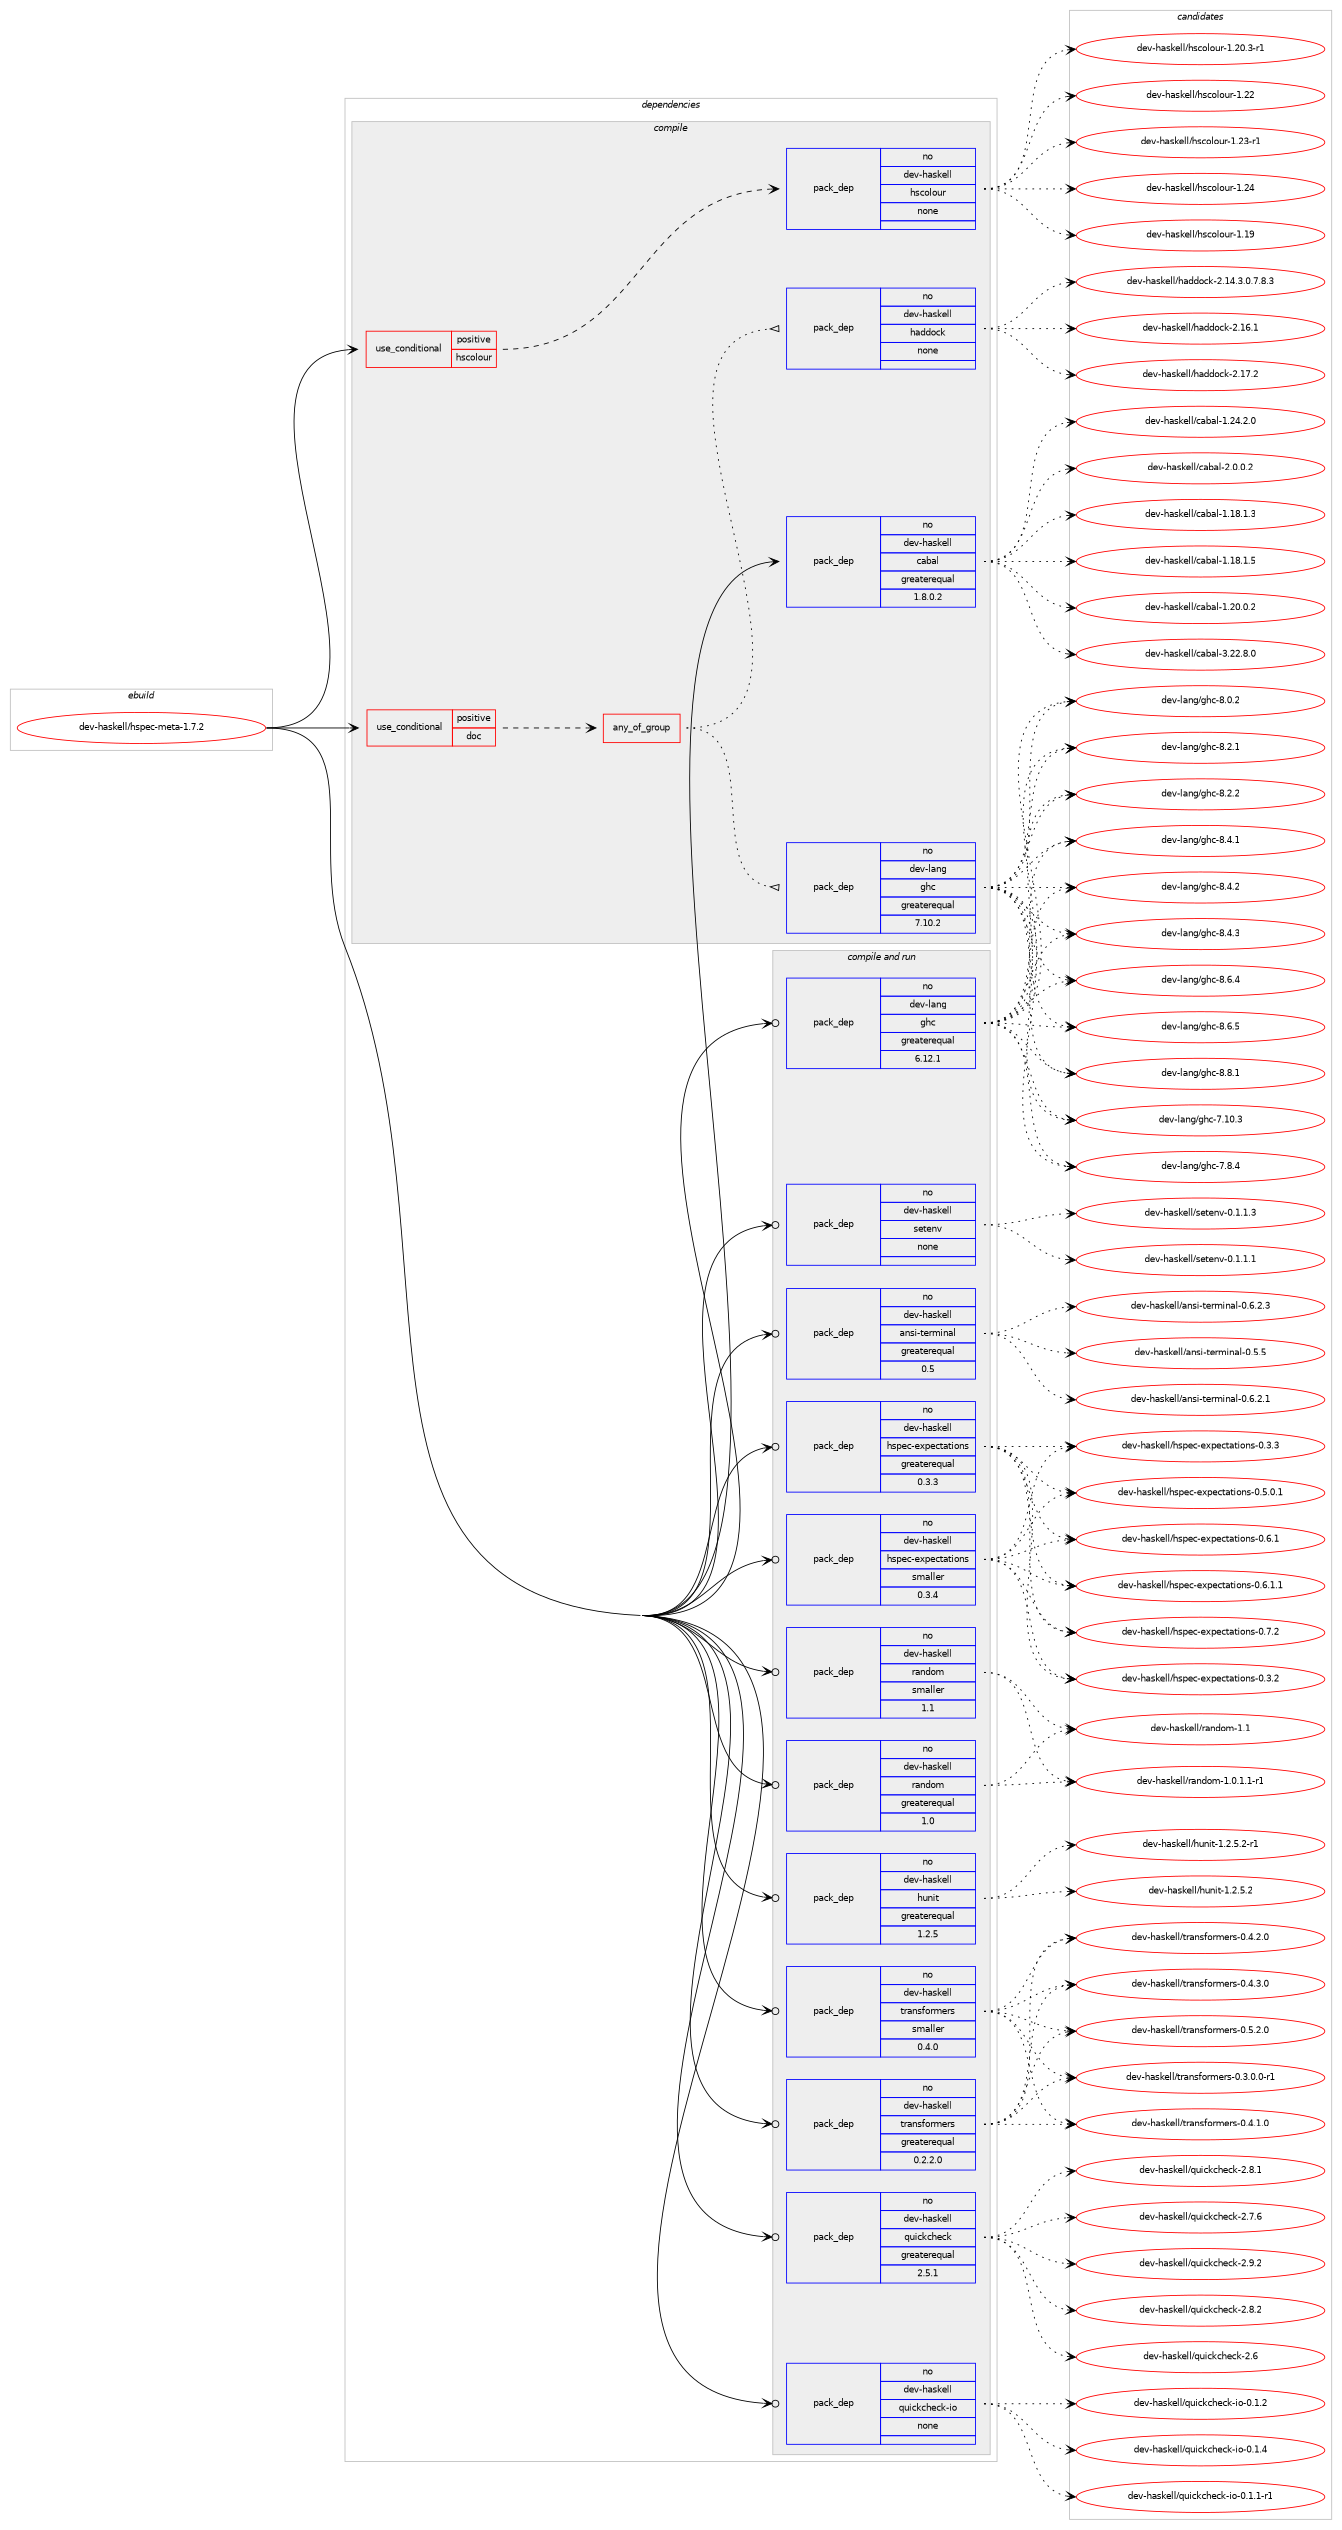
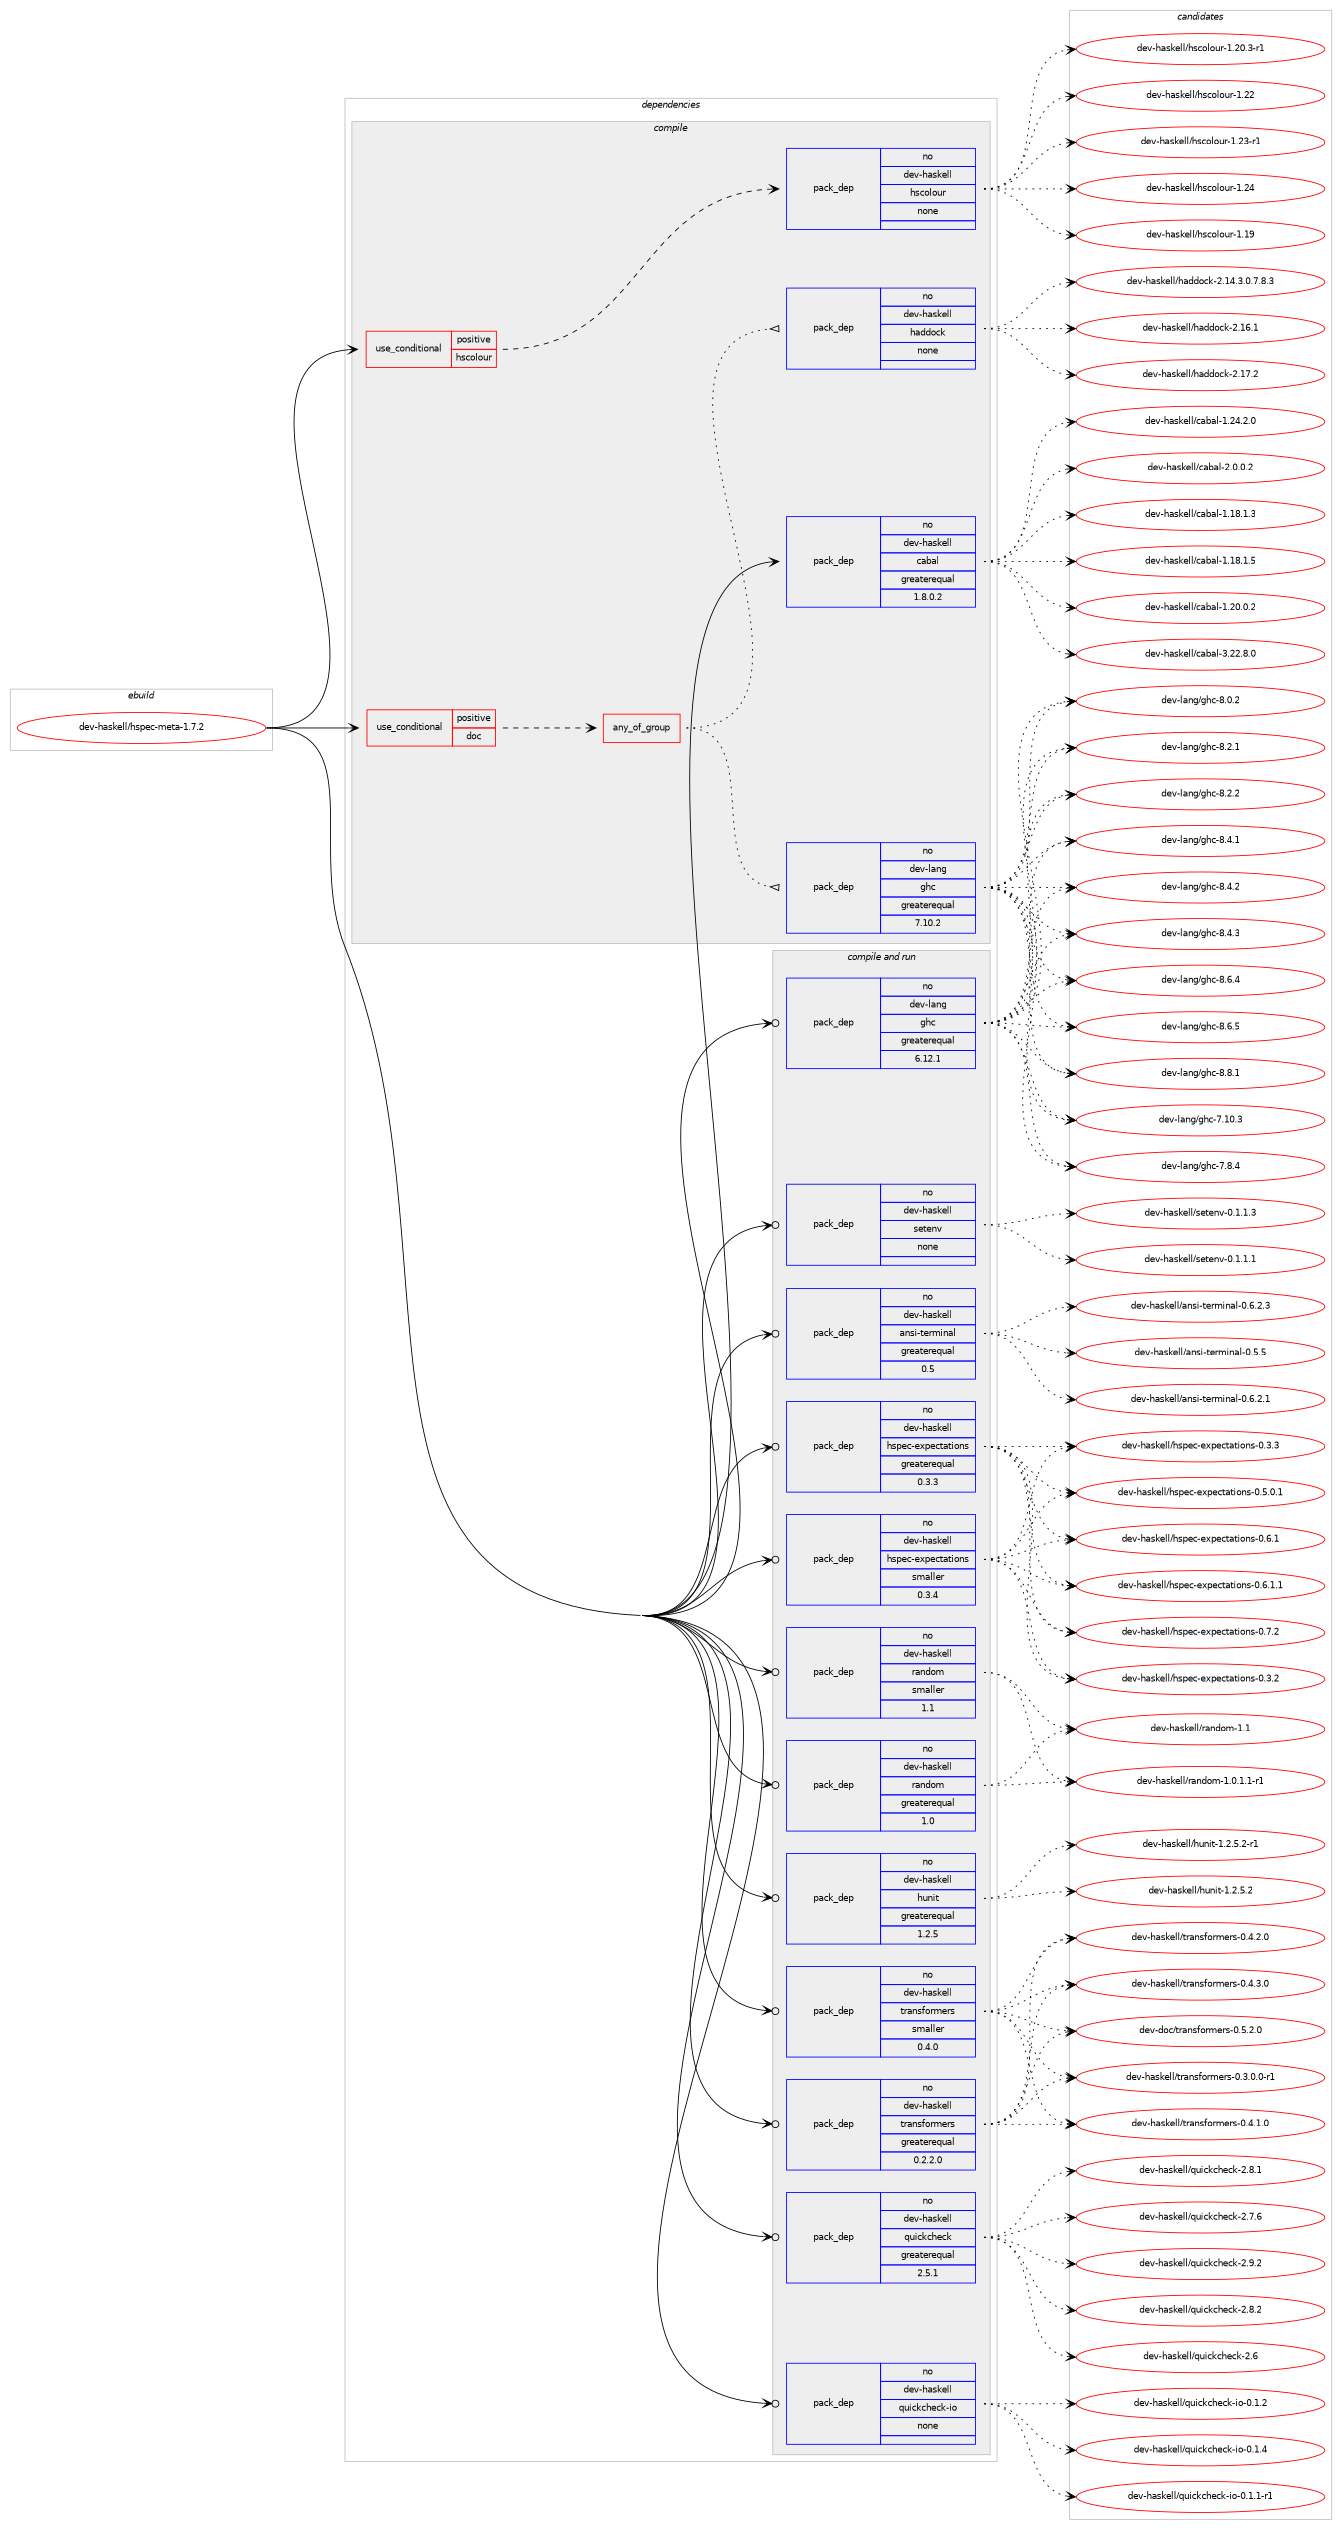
(1201, 2031) -> (1201, 2031)
